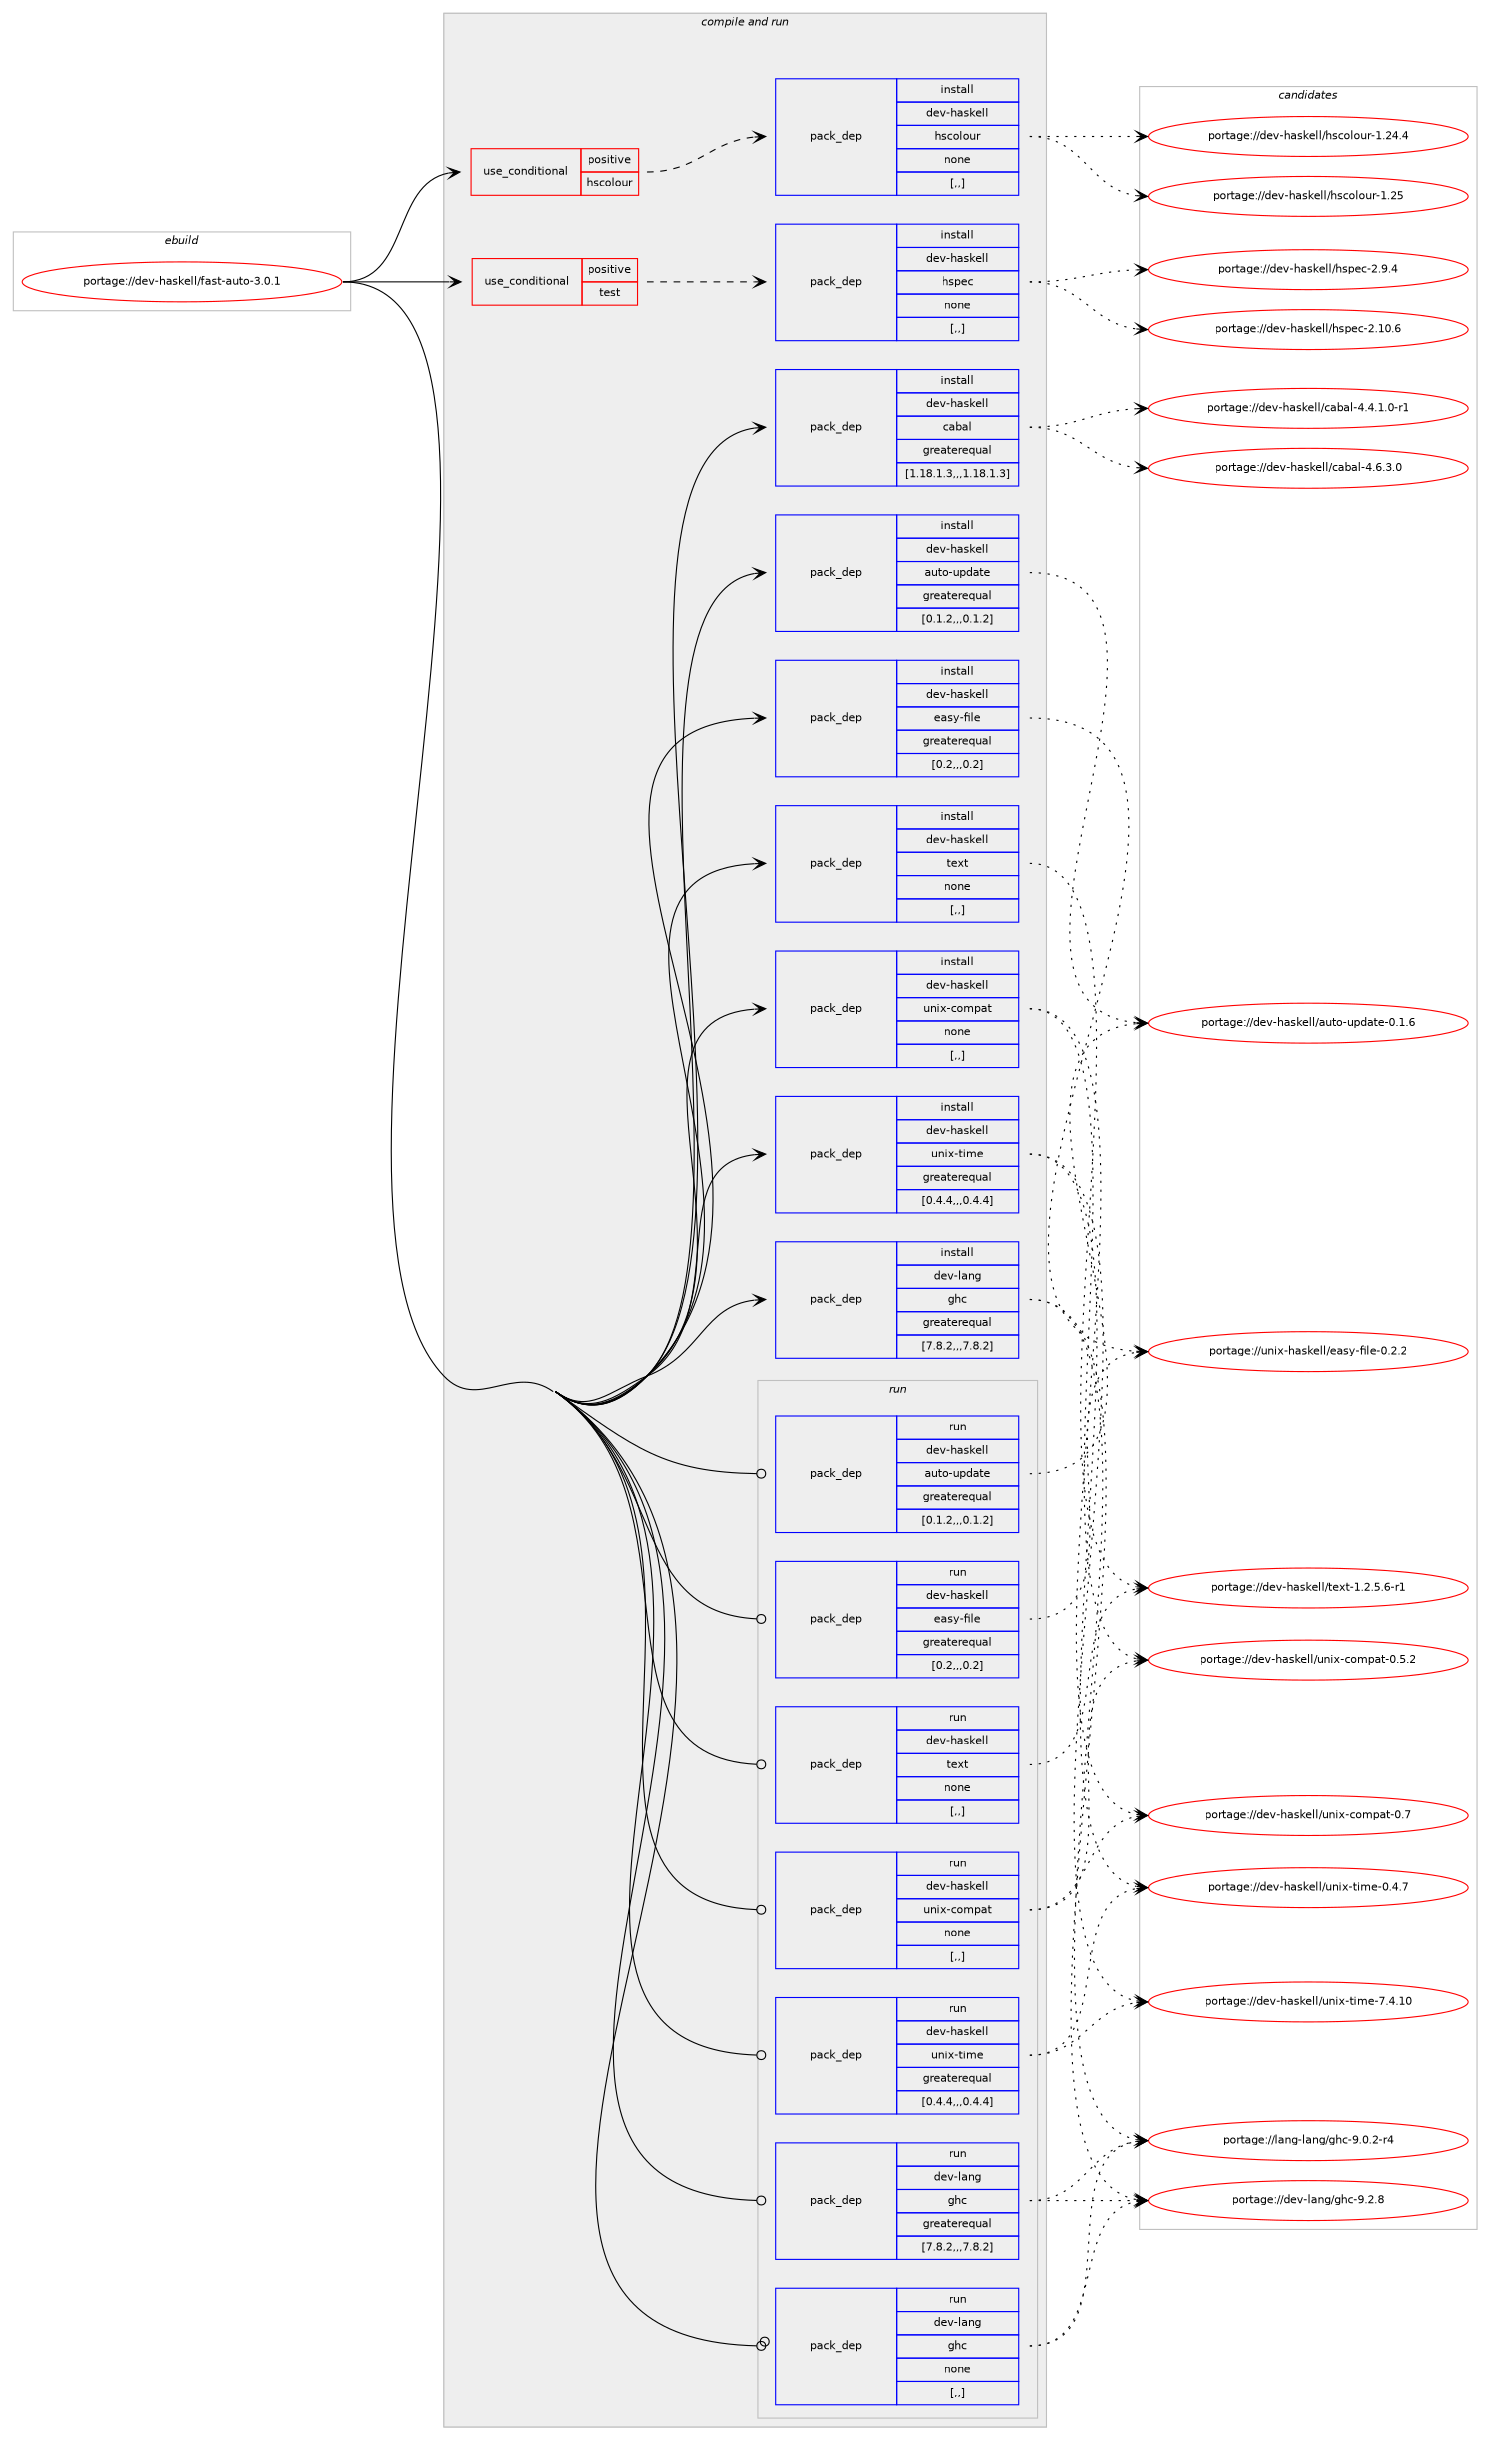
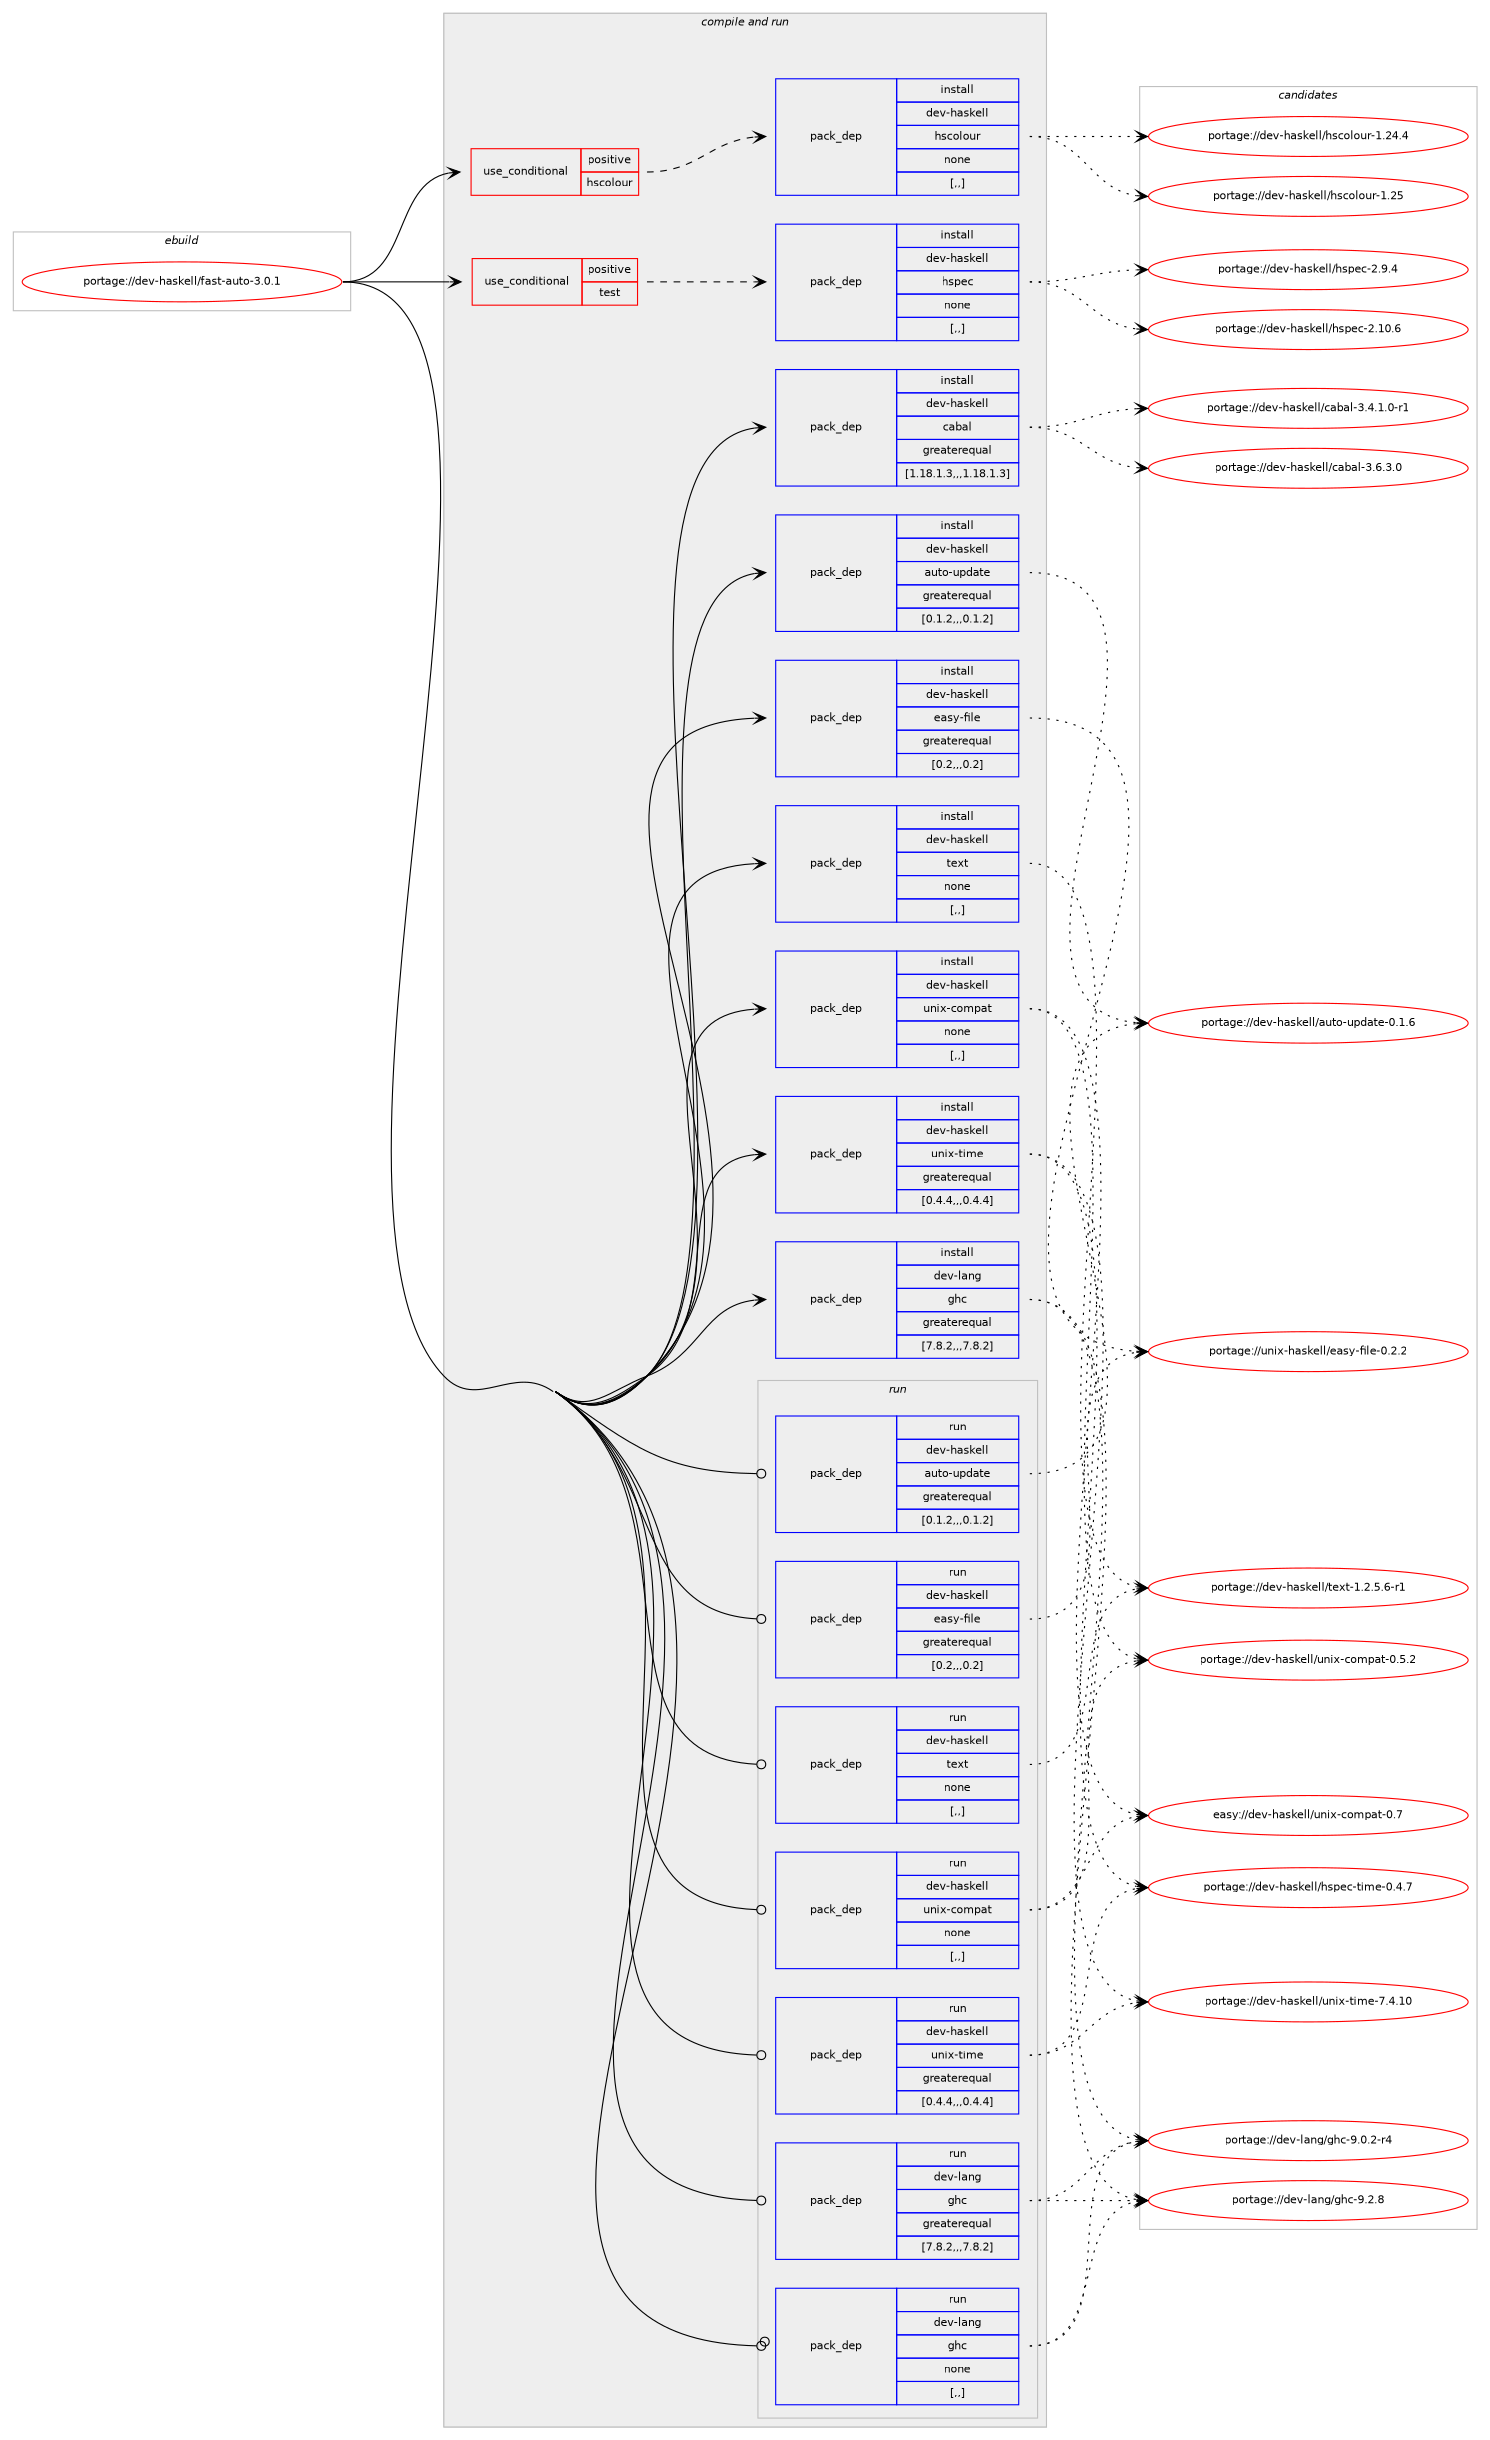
(1308, 408) -> (1308, 408)
(1308, 468) -> (1308, 468)
(1308, 1816) -> (1308, 1816)
(1308, 1888) -> (1308, 1888)
(1308, 2141) -> (1308, 2141)
